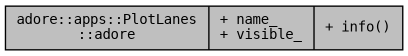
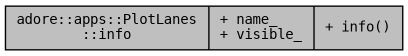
(107, 35) -> (107, 35)
